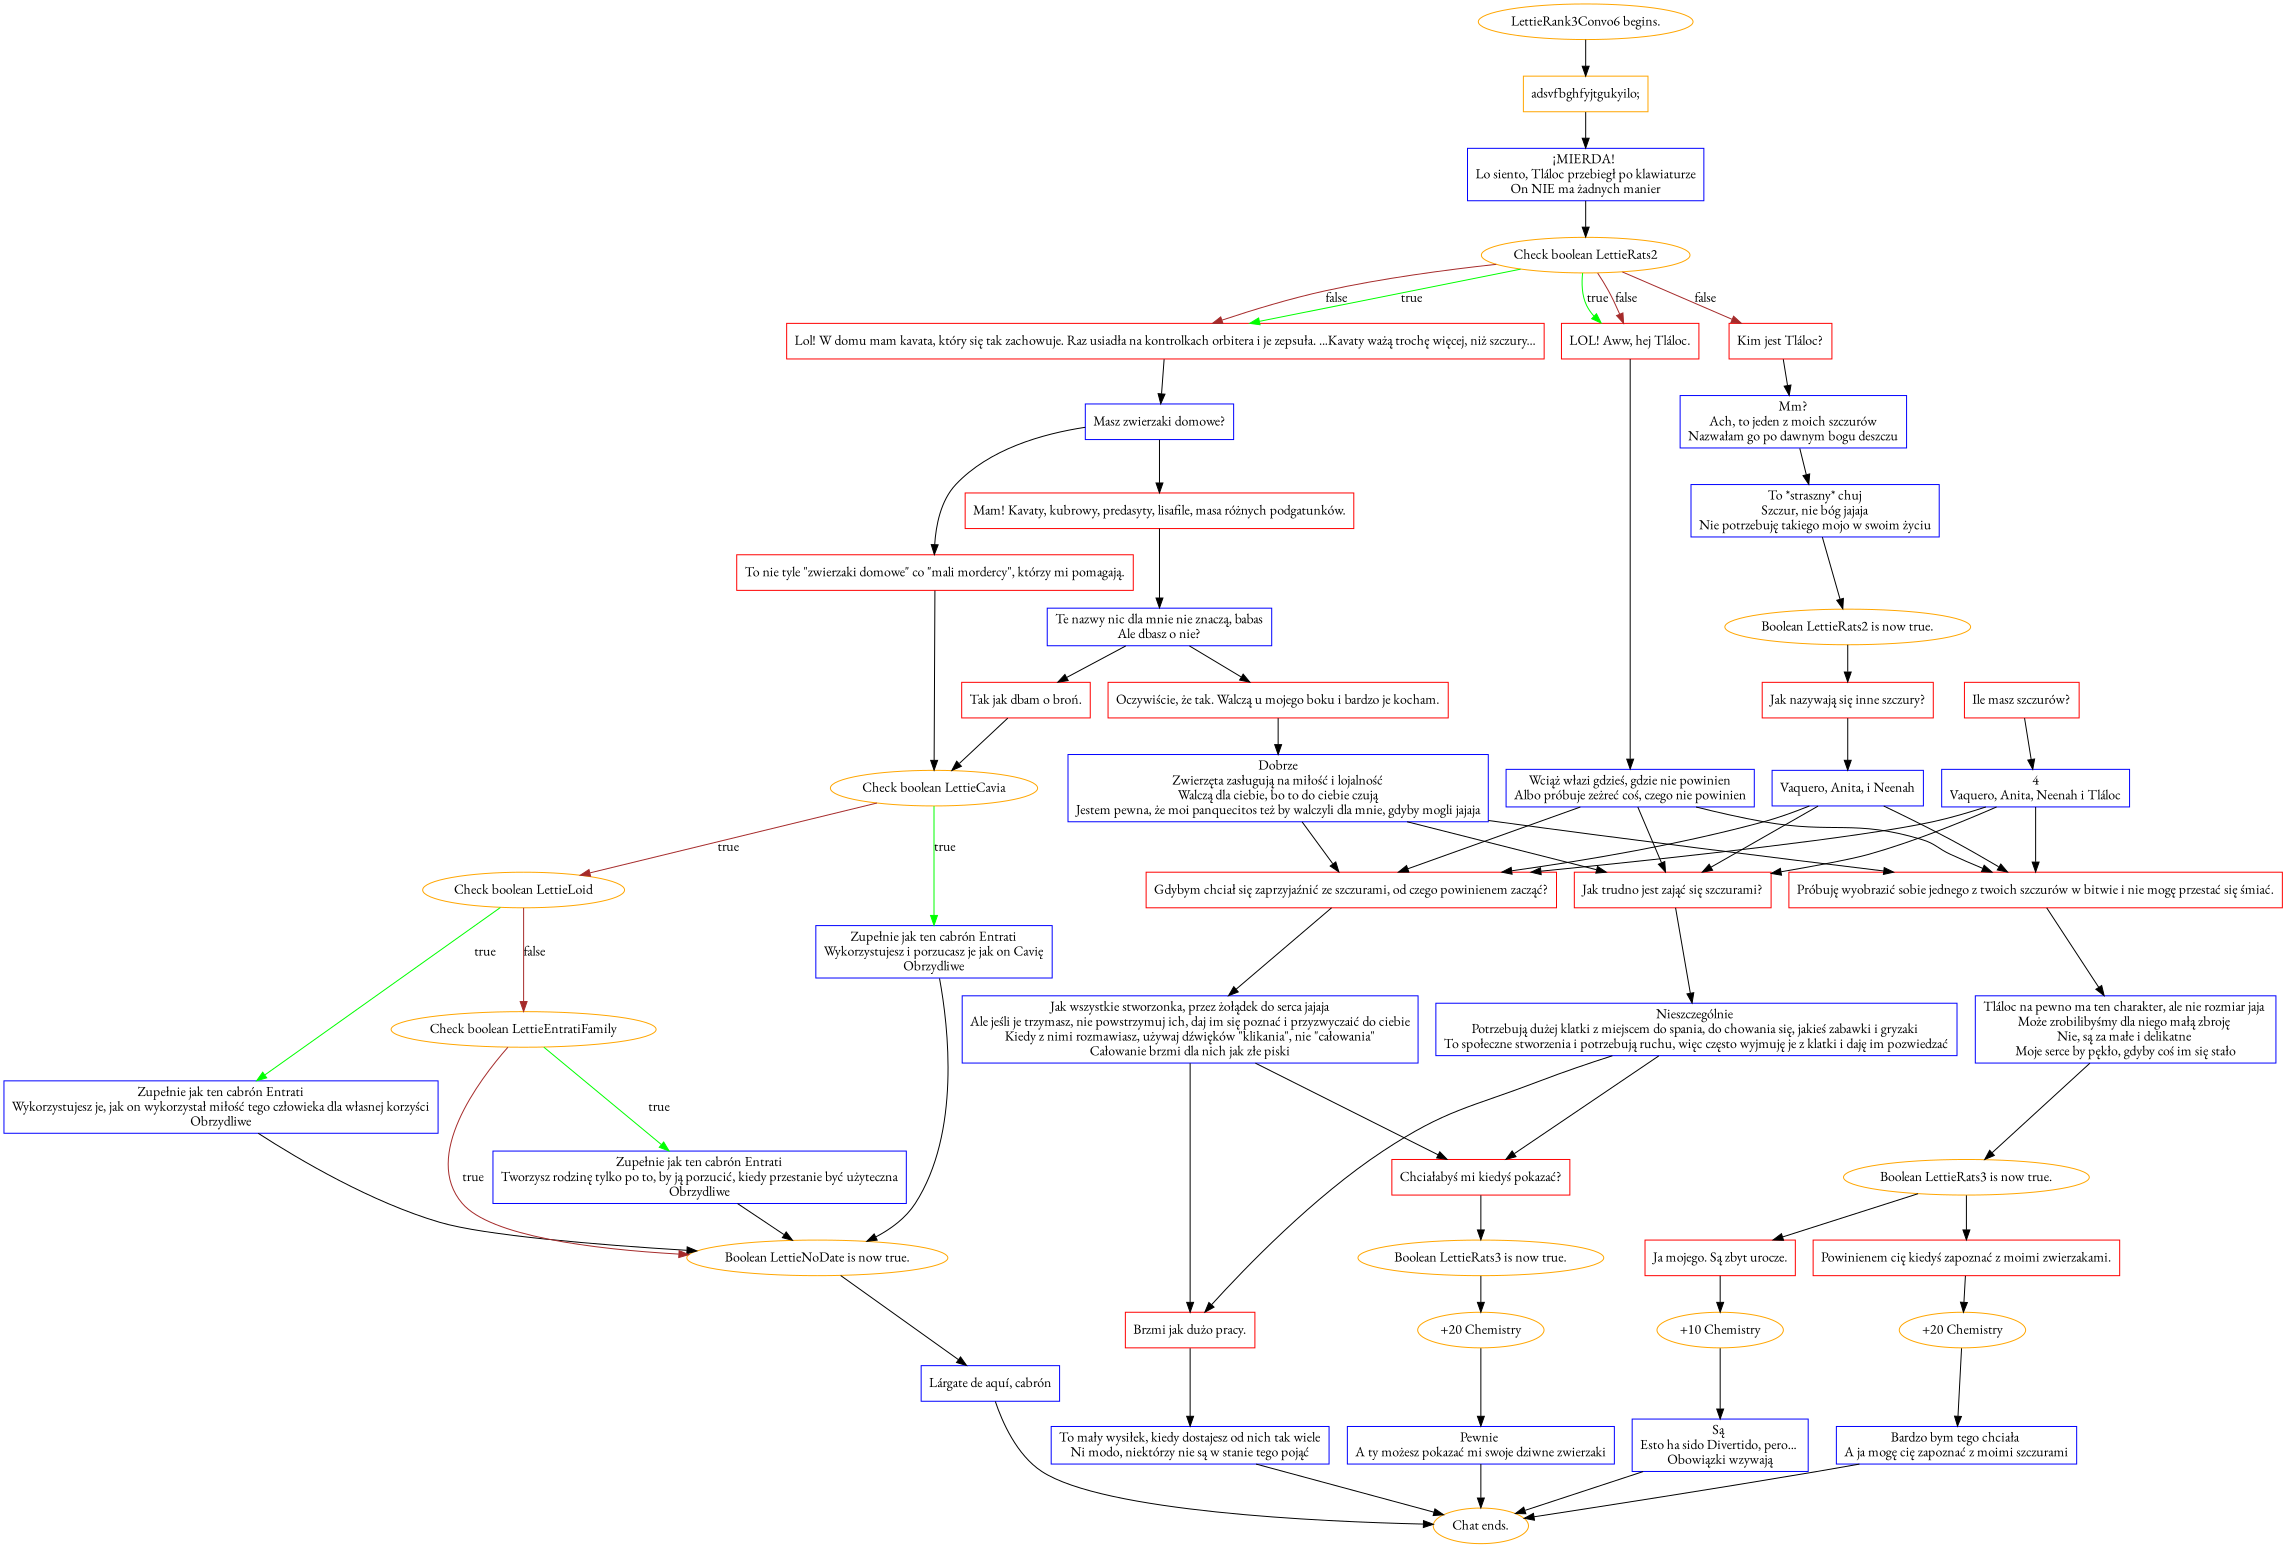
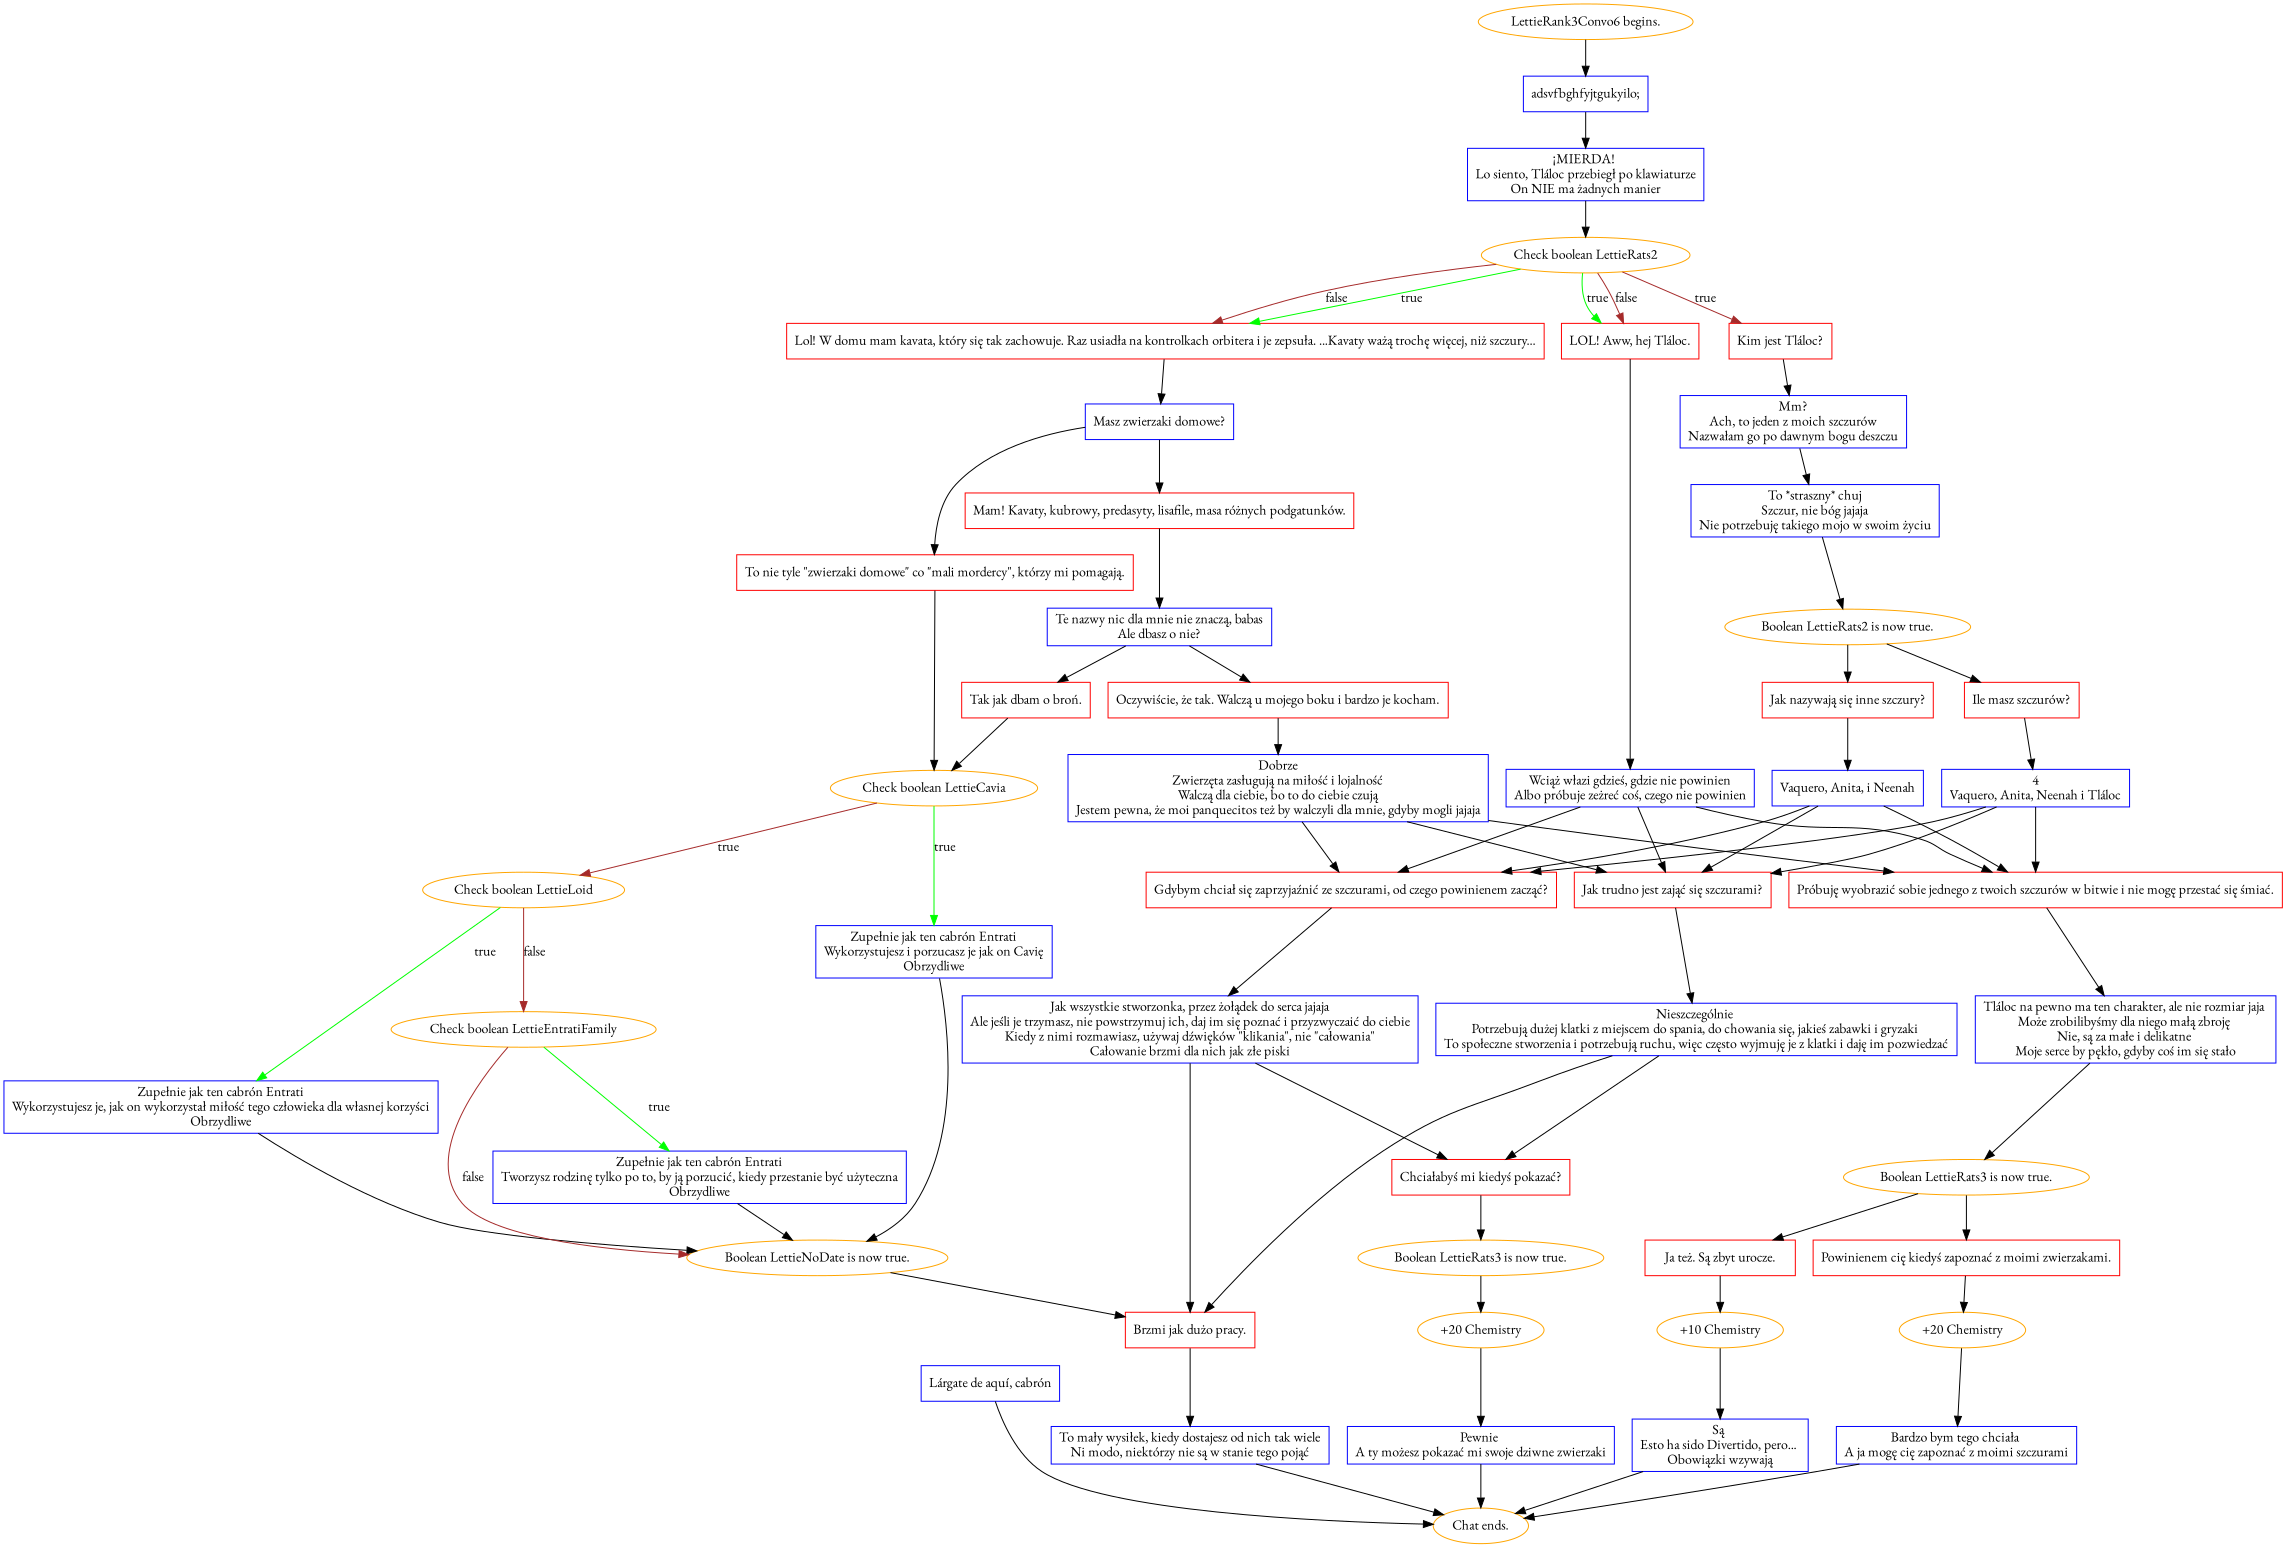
(1586, 94) -> (1586, 94)
(1705, 298) -> (1705, 298)
none -> (1929, 661)
(473, 1177) -> (473, 1177)
(1720, 1258) -> (1720, 1258)
(899, 1318) -> (1003, 1294)
